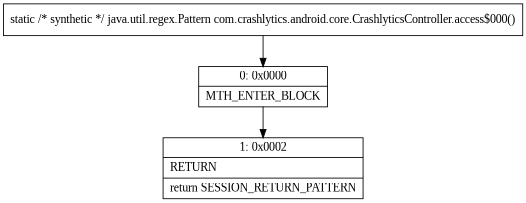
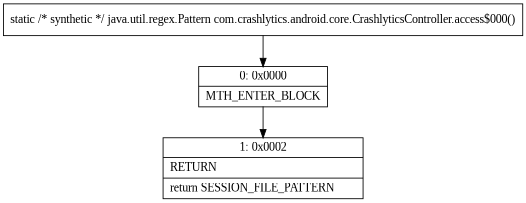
(263, 188) -> (252, 188)
